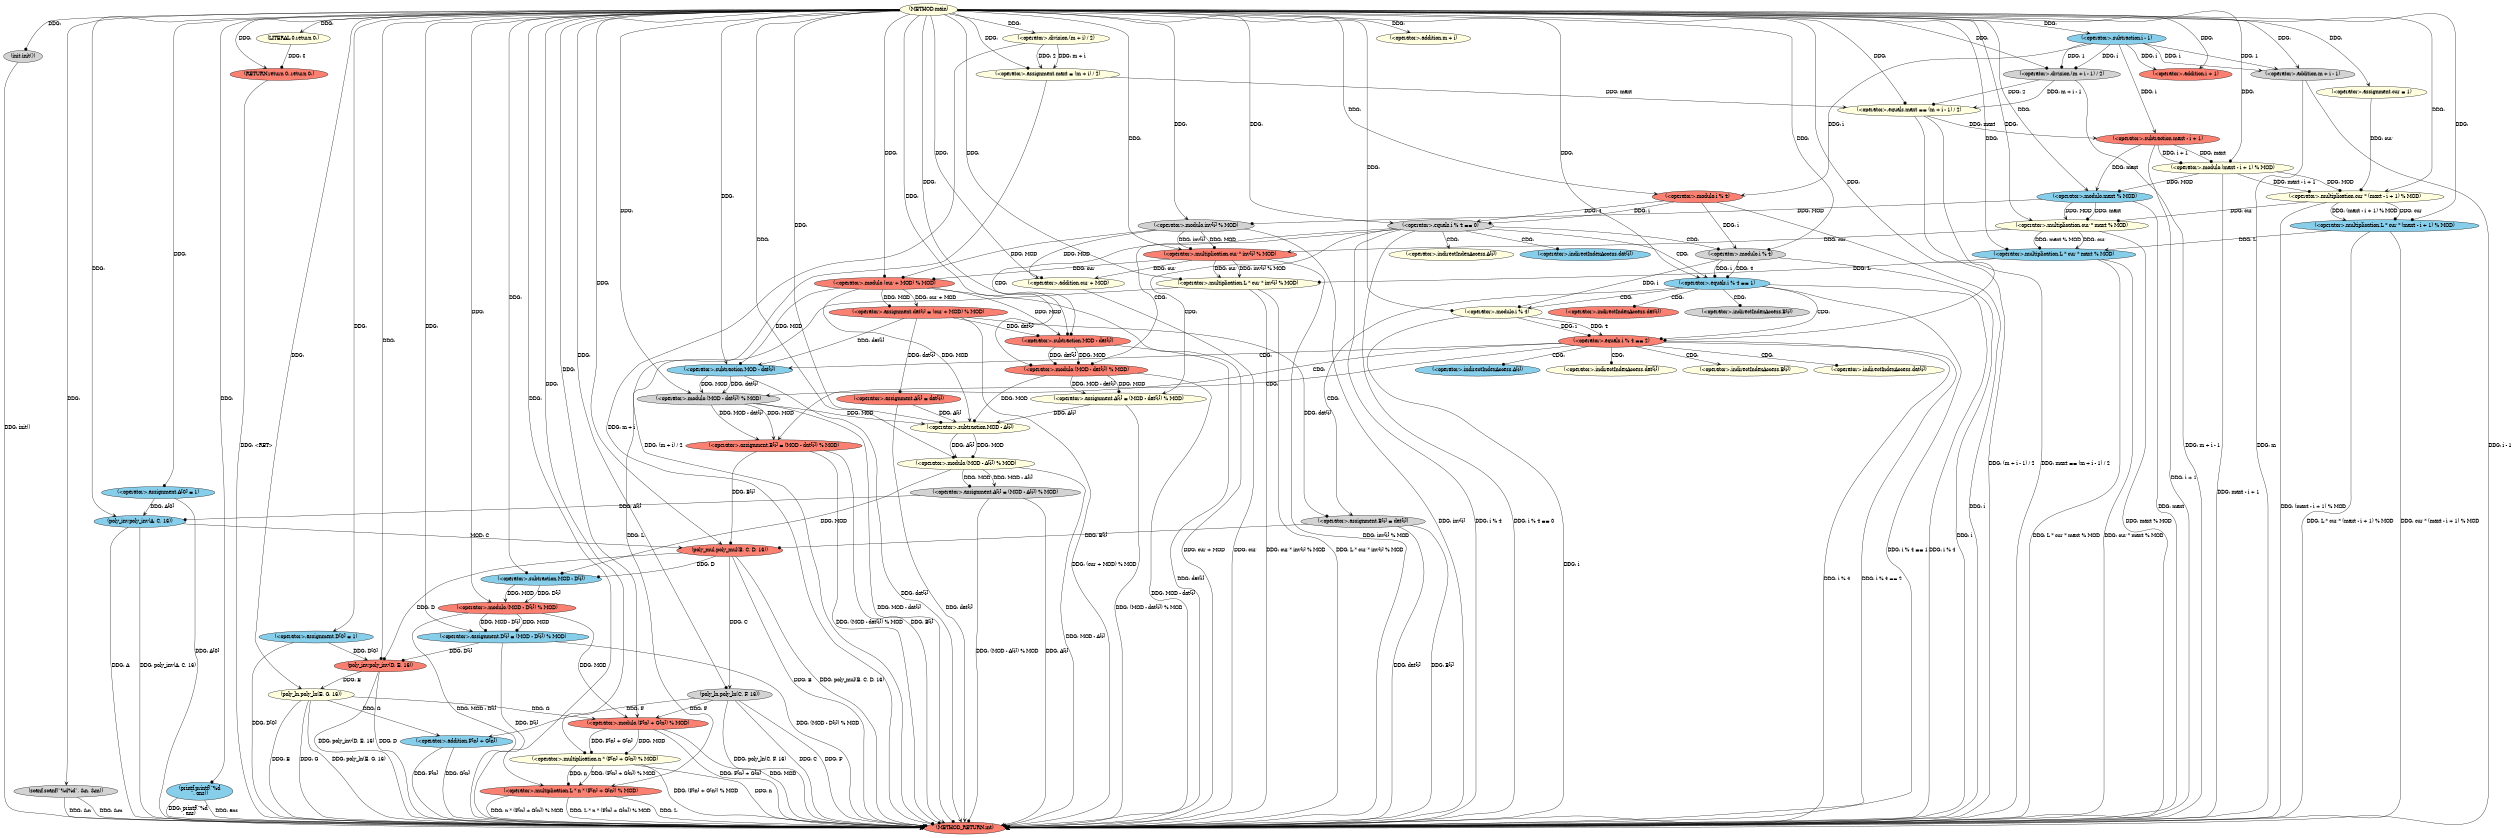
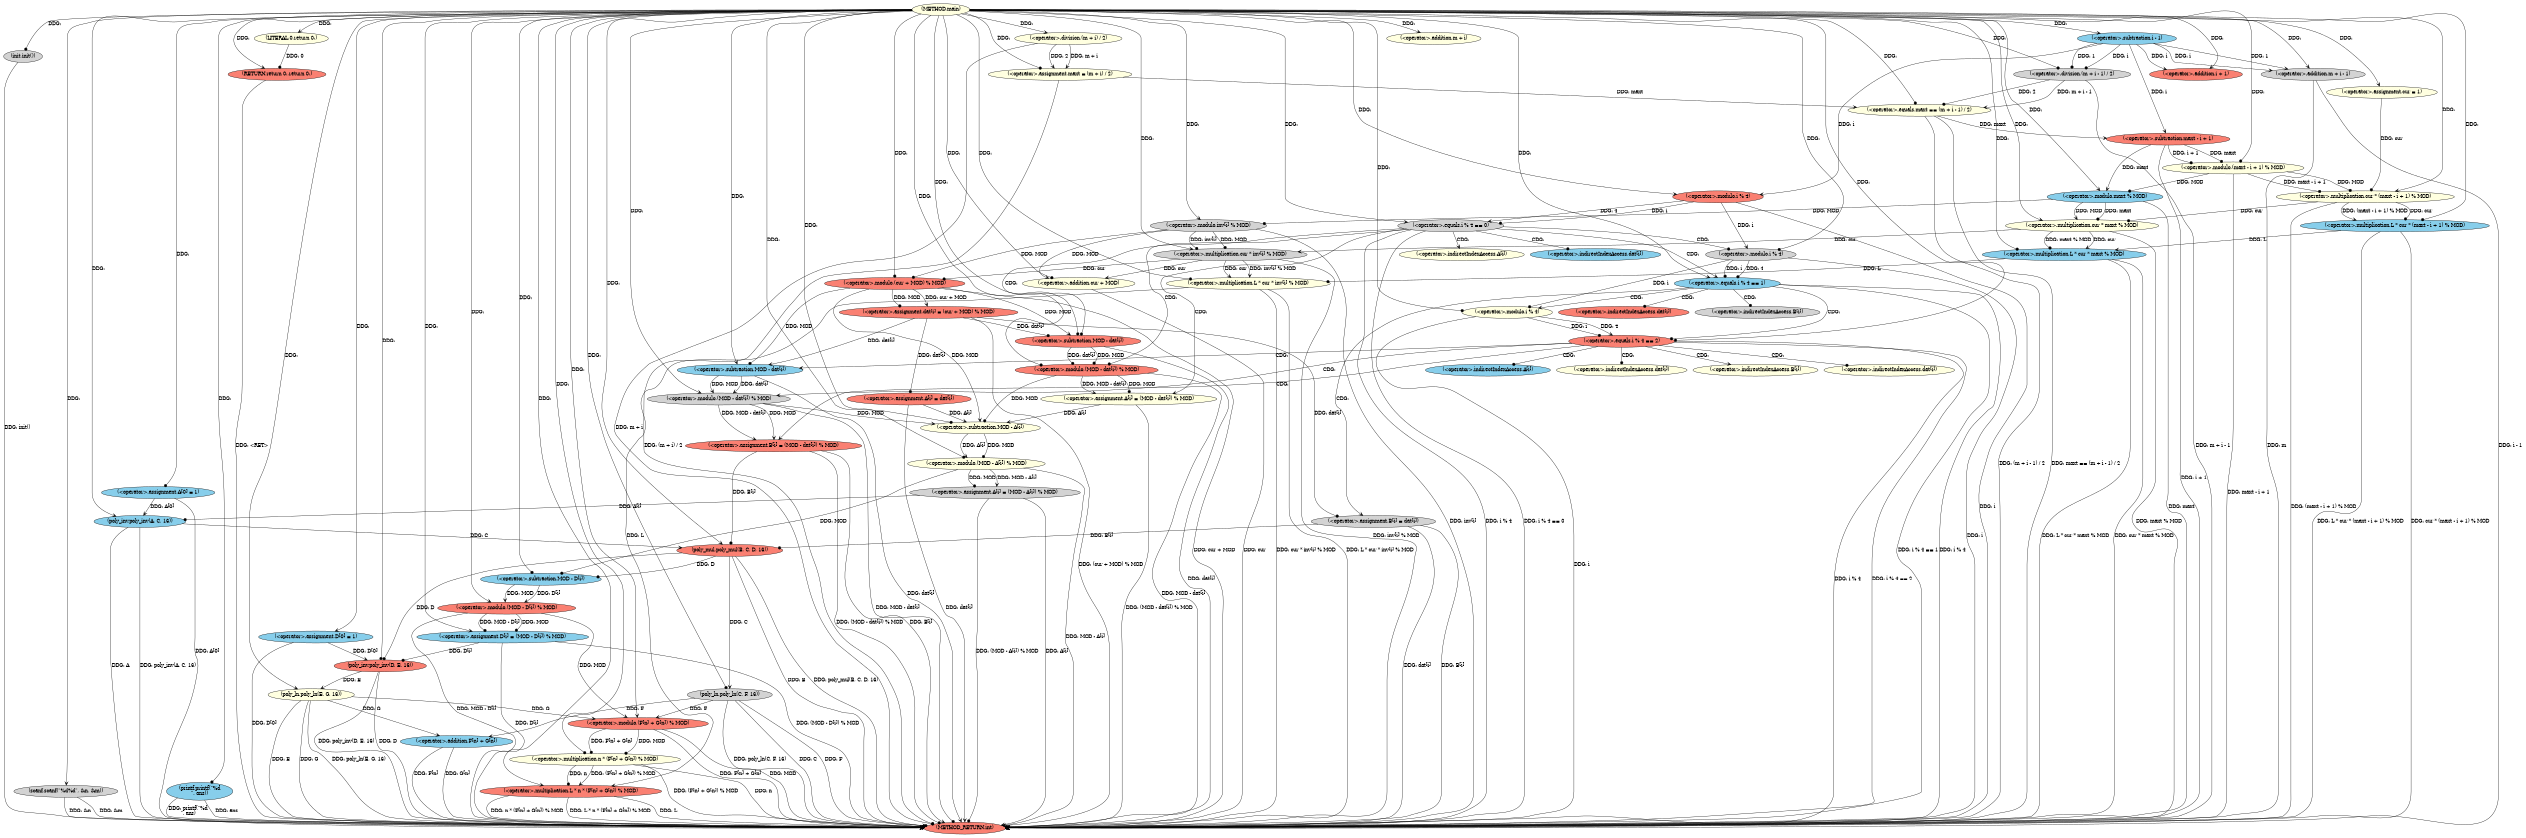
(1220, 255) -> (1230, 255)
(480, 536) -> (479, 536)
